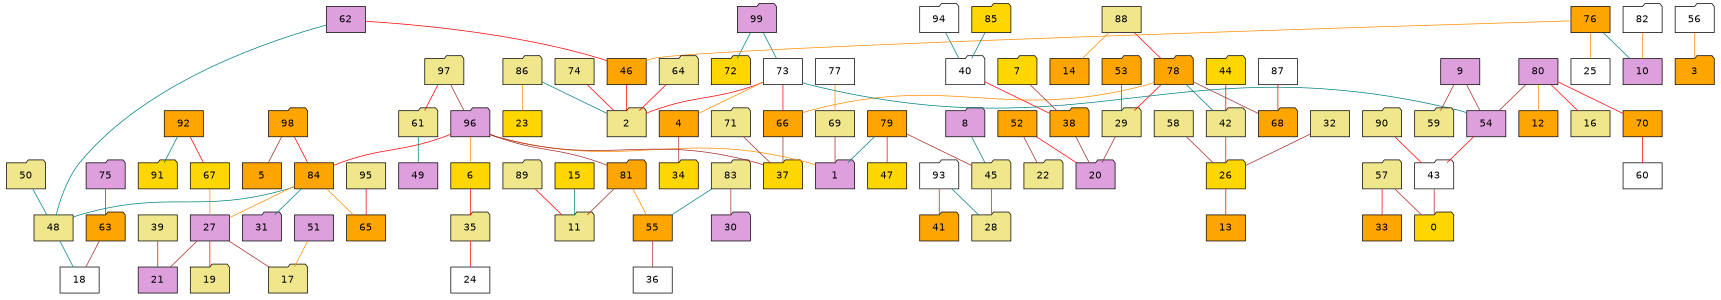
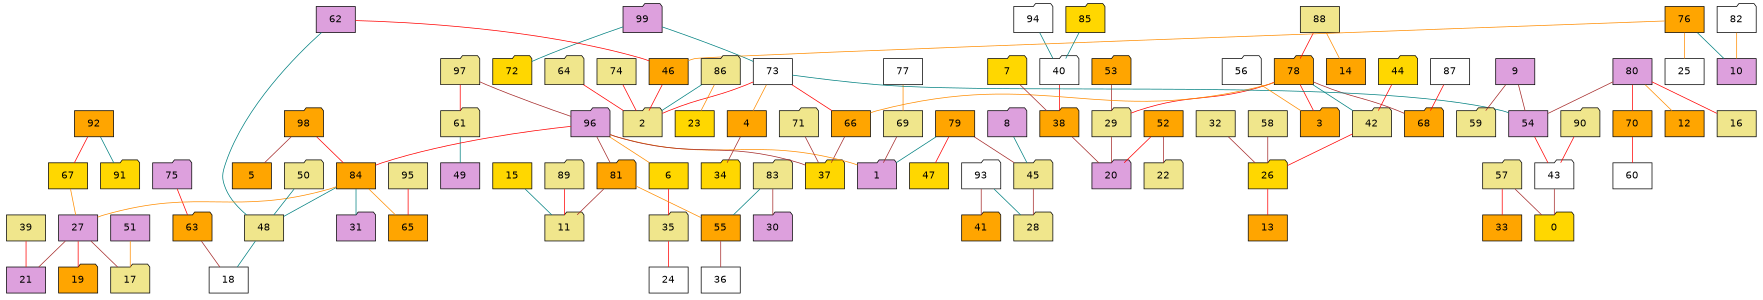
none -> (1307, 98)
(210, 280) -> (78, 280)
